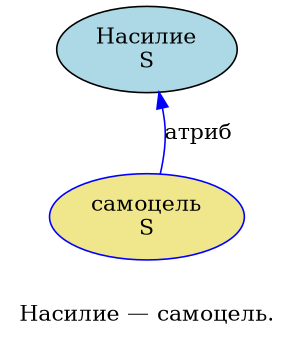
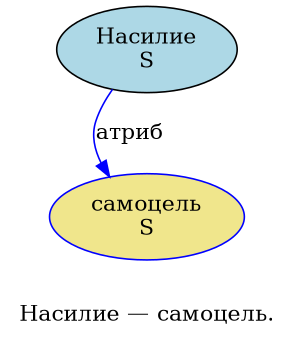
(165, 141) -> (95, 125)
